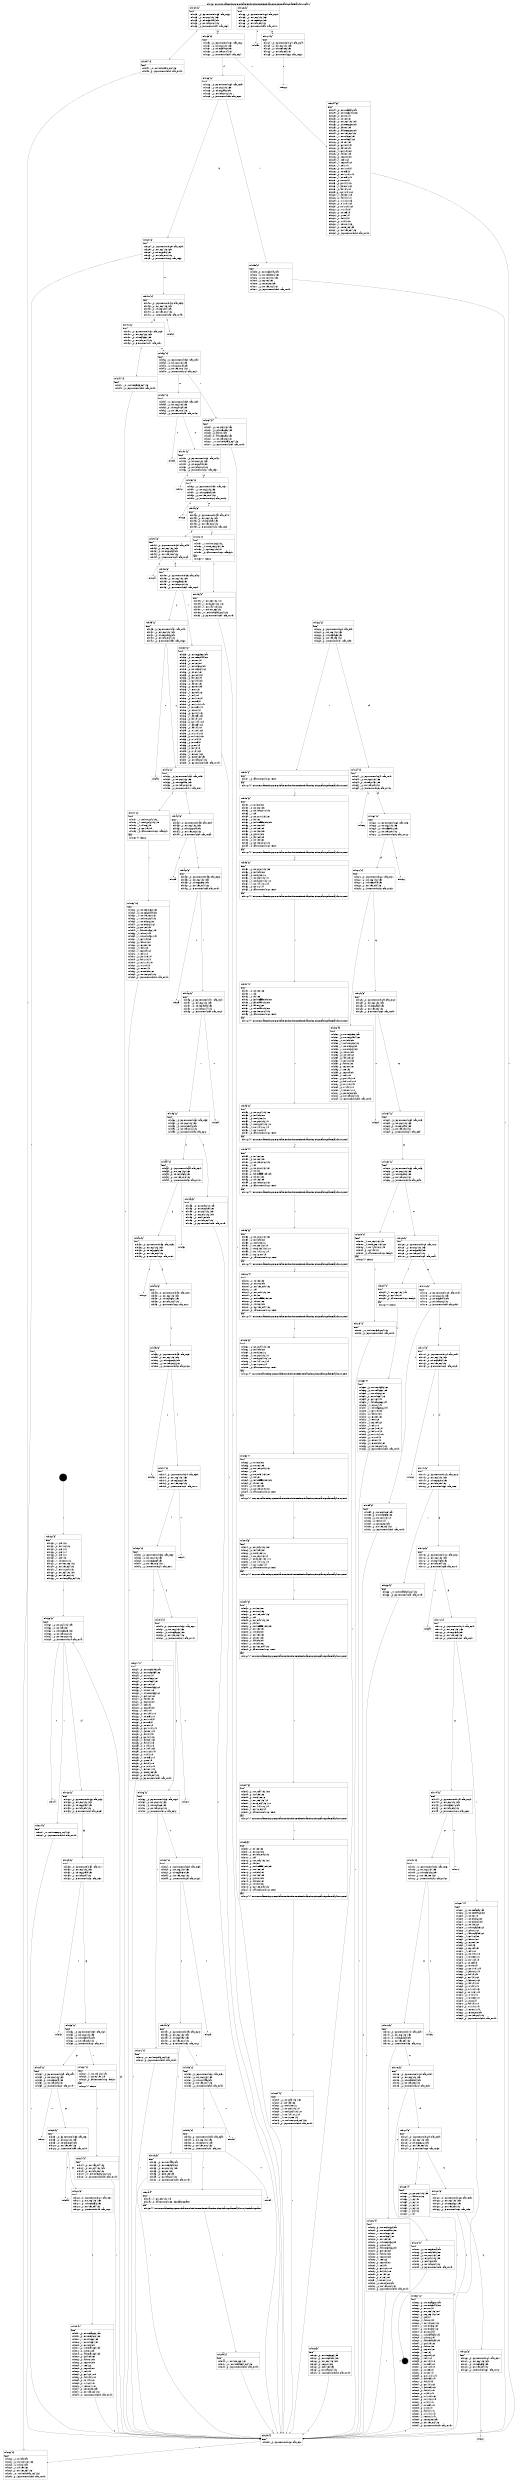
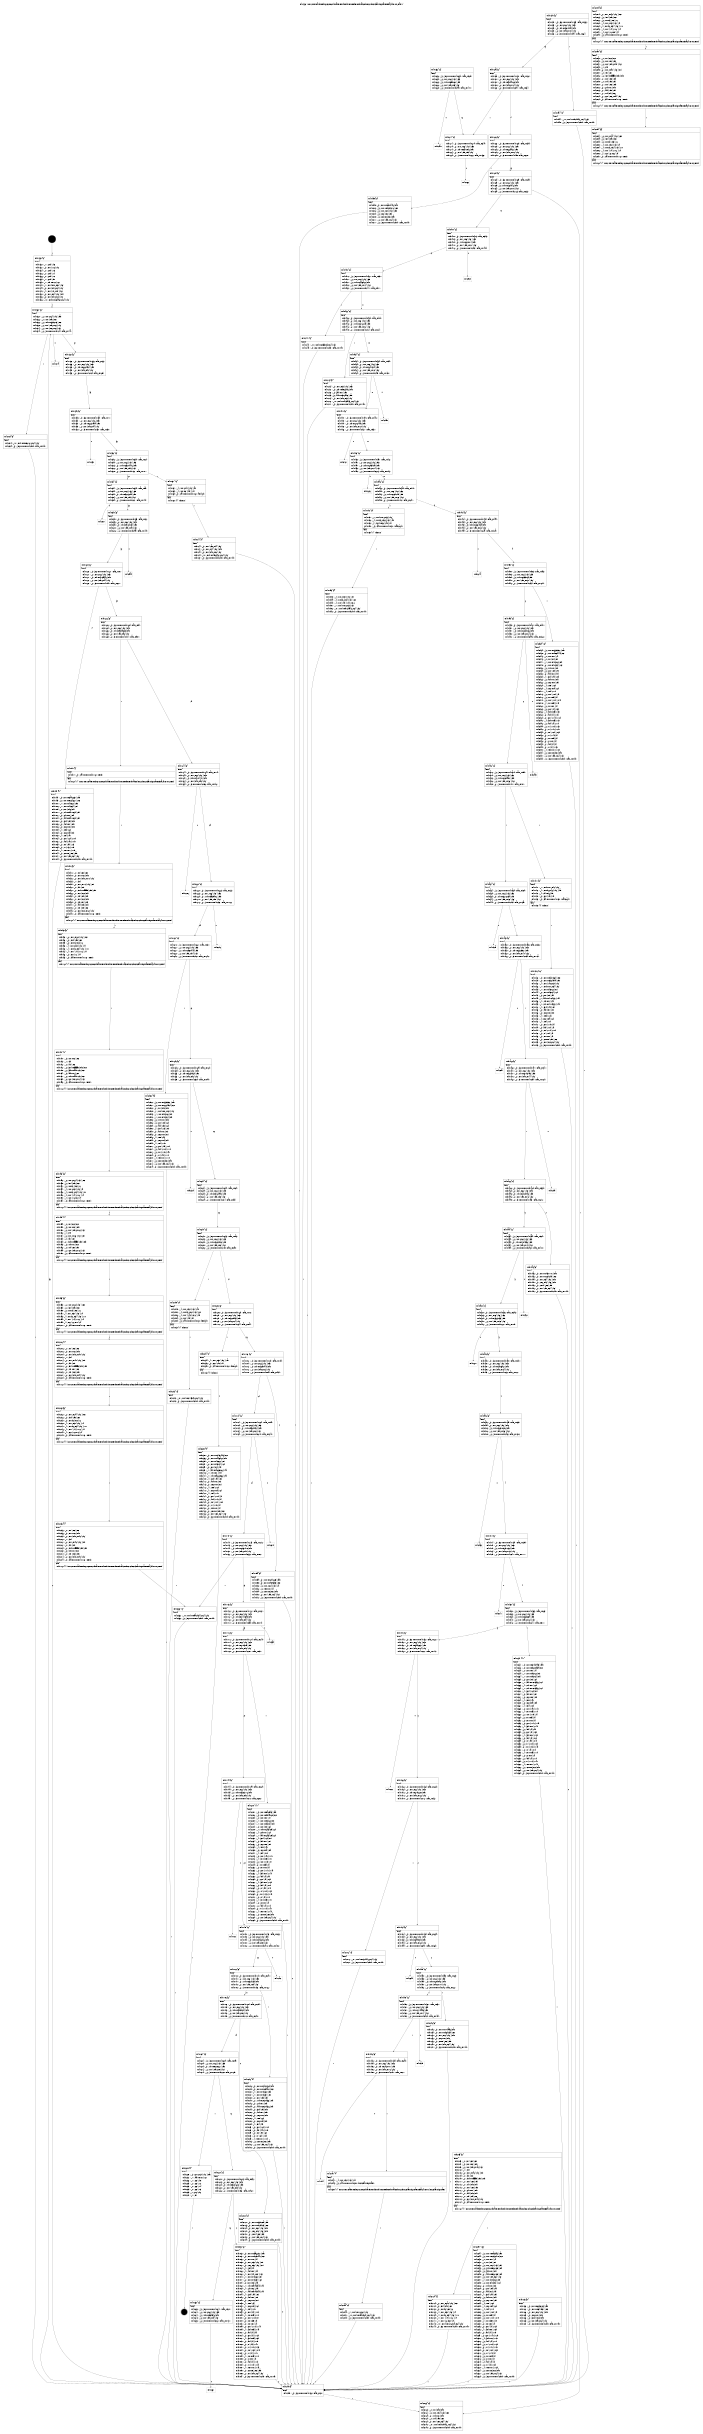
(281, 102) -> (488, 112)
none -> (111, 601)
(294, 1519) -> (162, 1588)
(293, 1830) -> none
